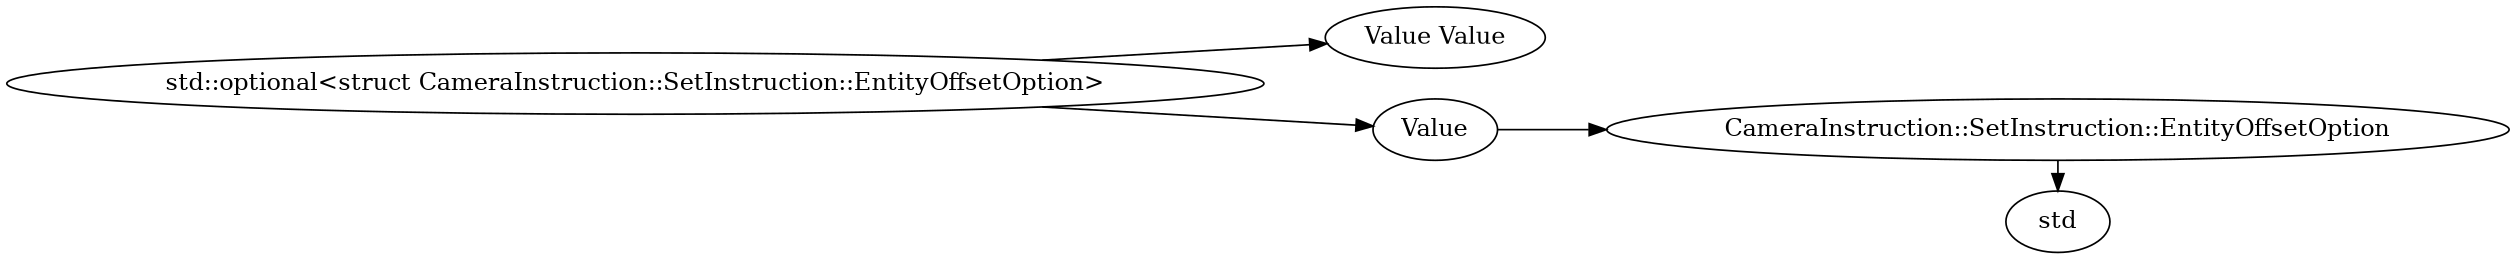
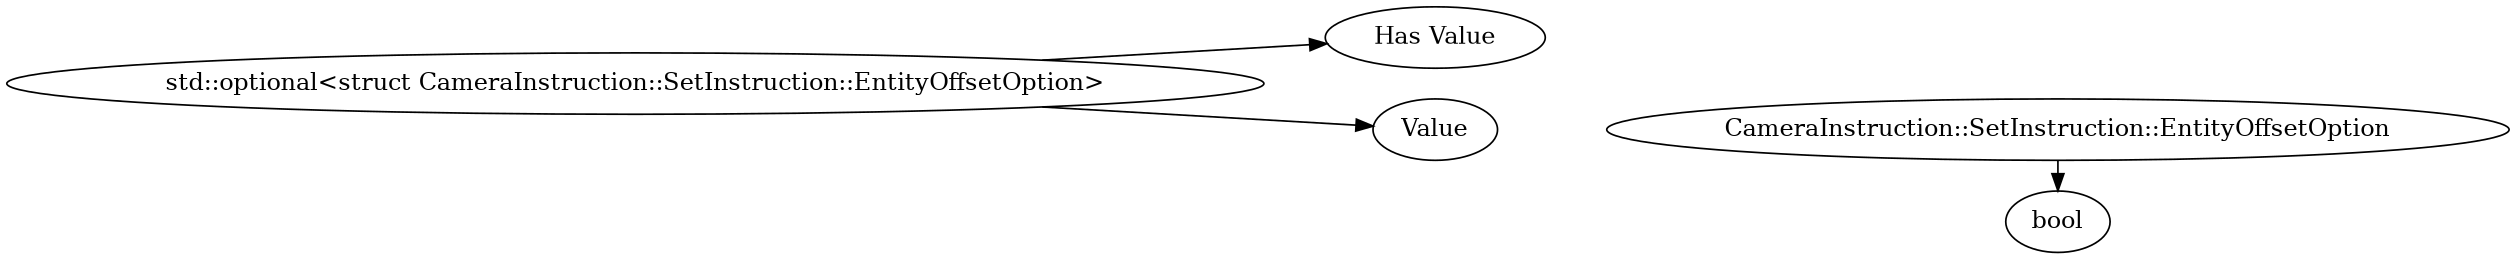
(1435, 38) -> (1435, 38)
(1543, 130) -> none
(2058, 222) -> (2058, 222)
